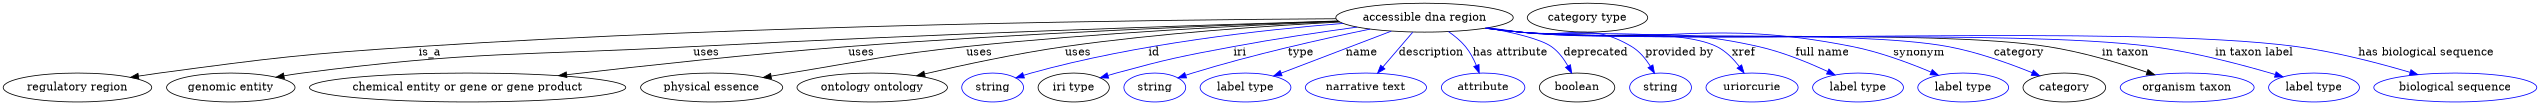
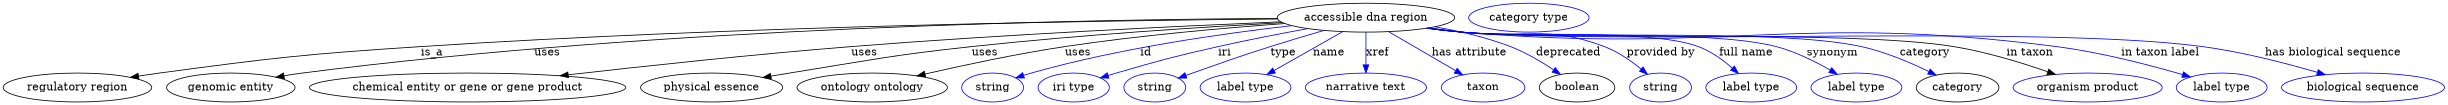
(1587, 18) -> (1529, 18)
(1431, 53) -> (1378, 53)
(1074, 88) -> (1074, 88)
(1483, 88) -> (1483, 88)
(1752, 88) -> none
(2187, 88) -> (2088, 88)
